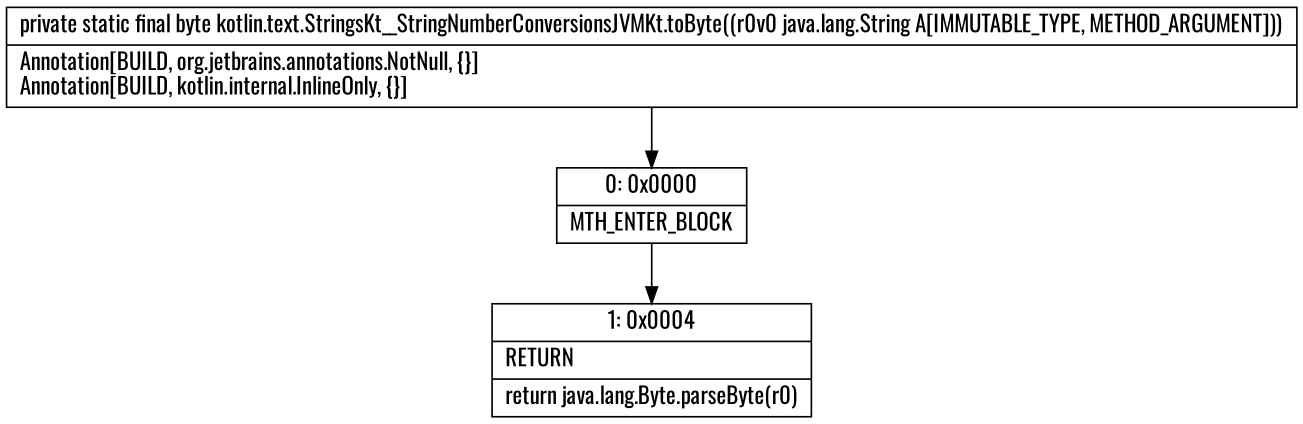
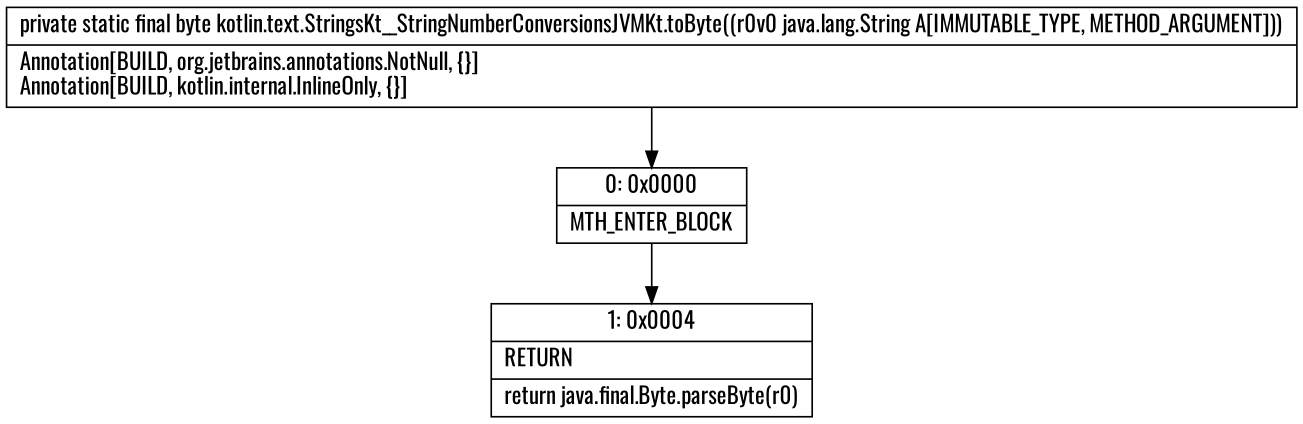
(652, 397) -> (652, 397)
